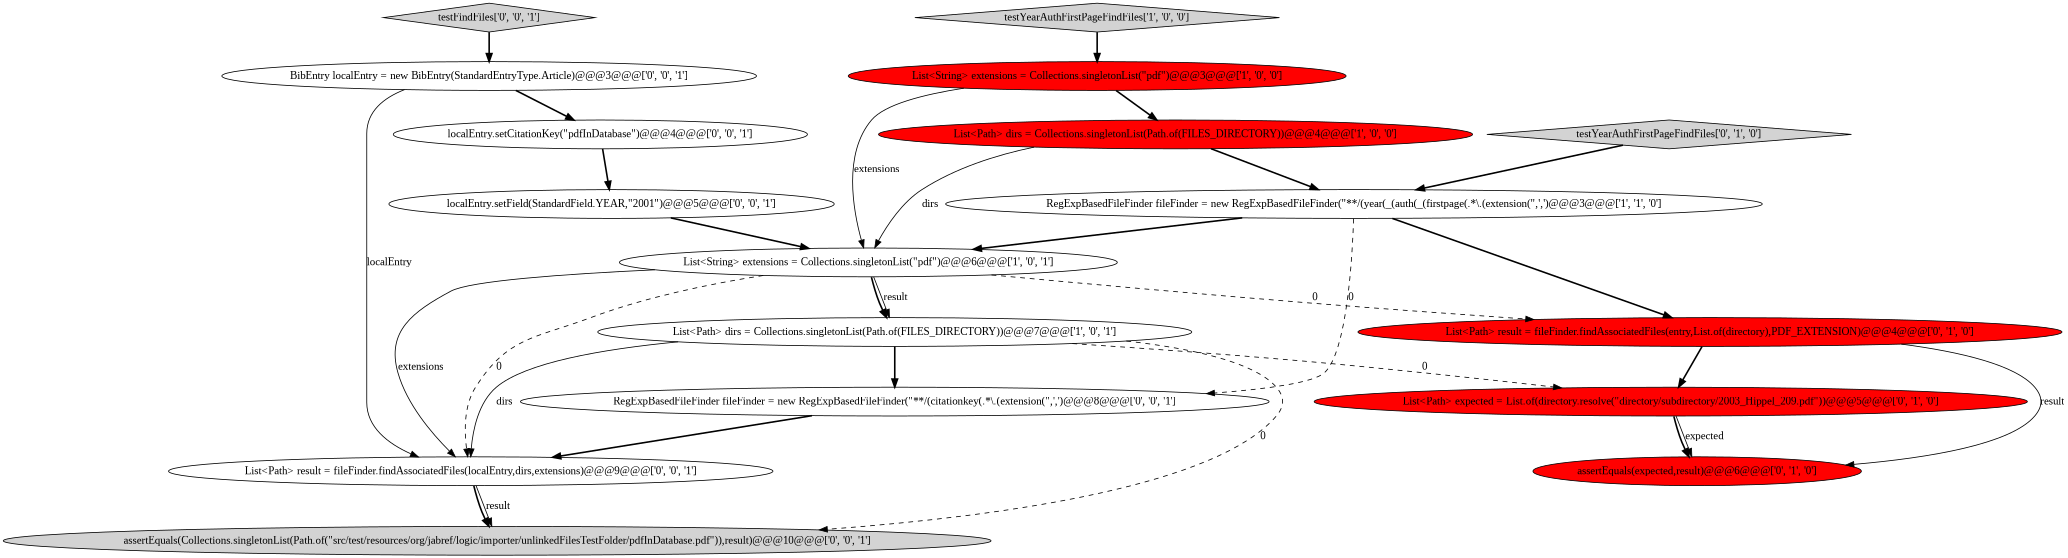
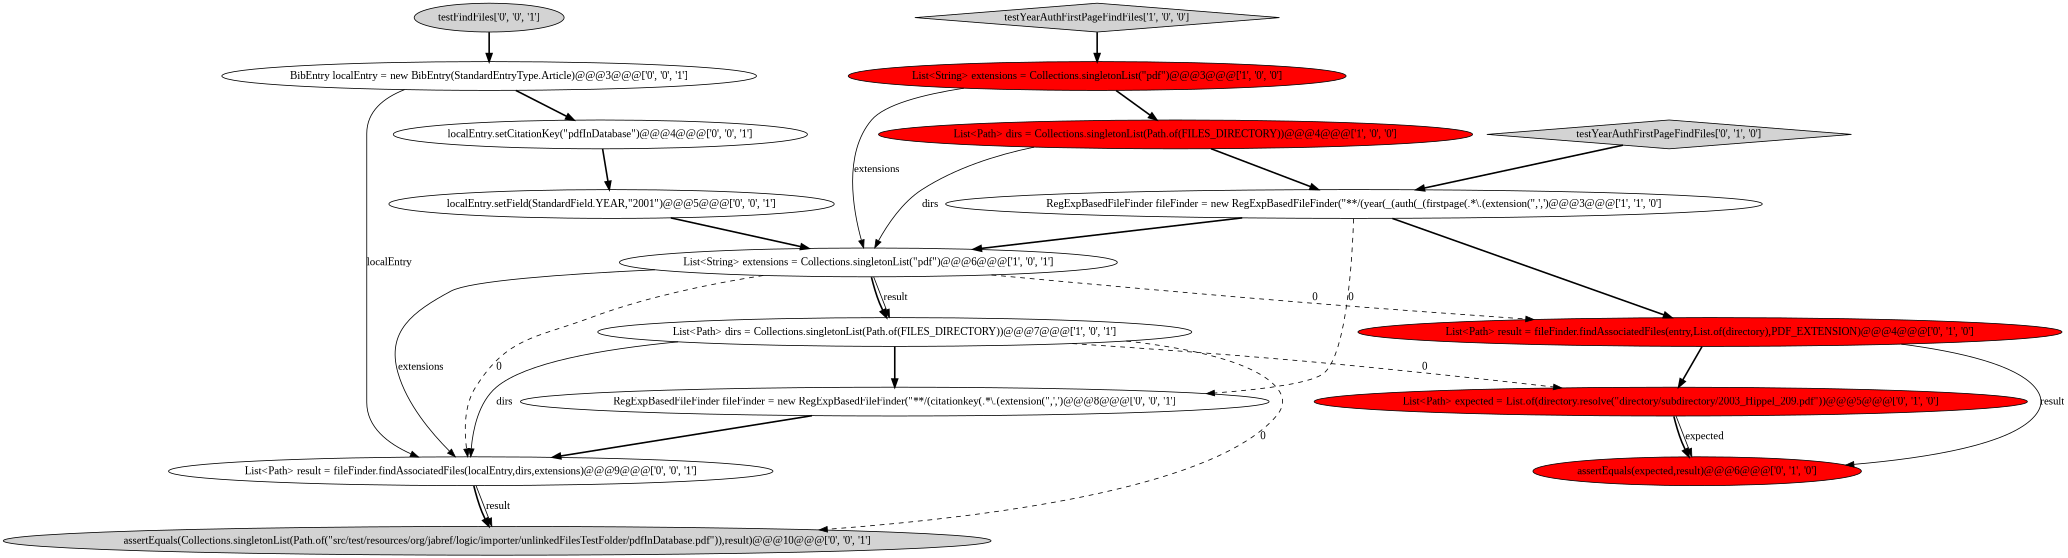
(489, 18) -> (489, 18)
